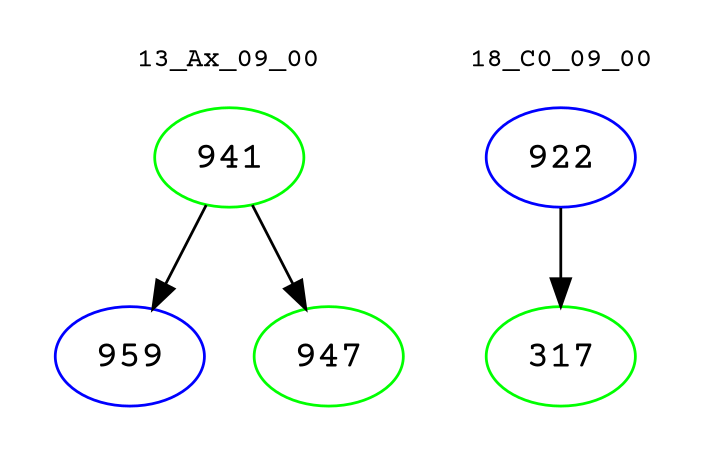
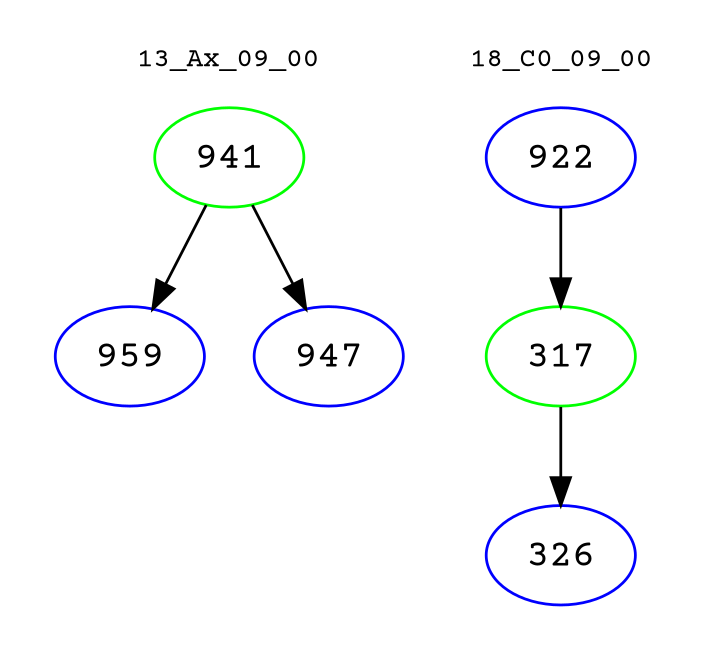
(329, 356) -> (329, 356)
none -> (561, 555)
